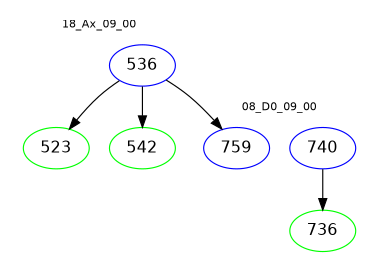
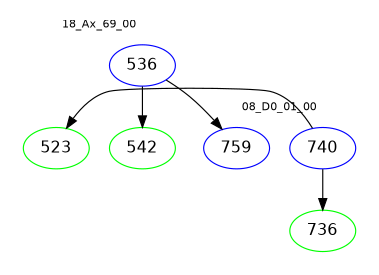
(99, 25) -> (99, 25)
(96, 99) -> (195, 88)
(280, 107) -> (280, 107)
